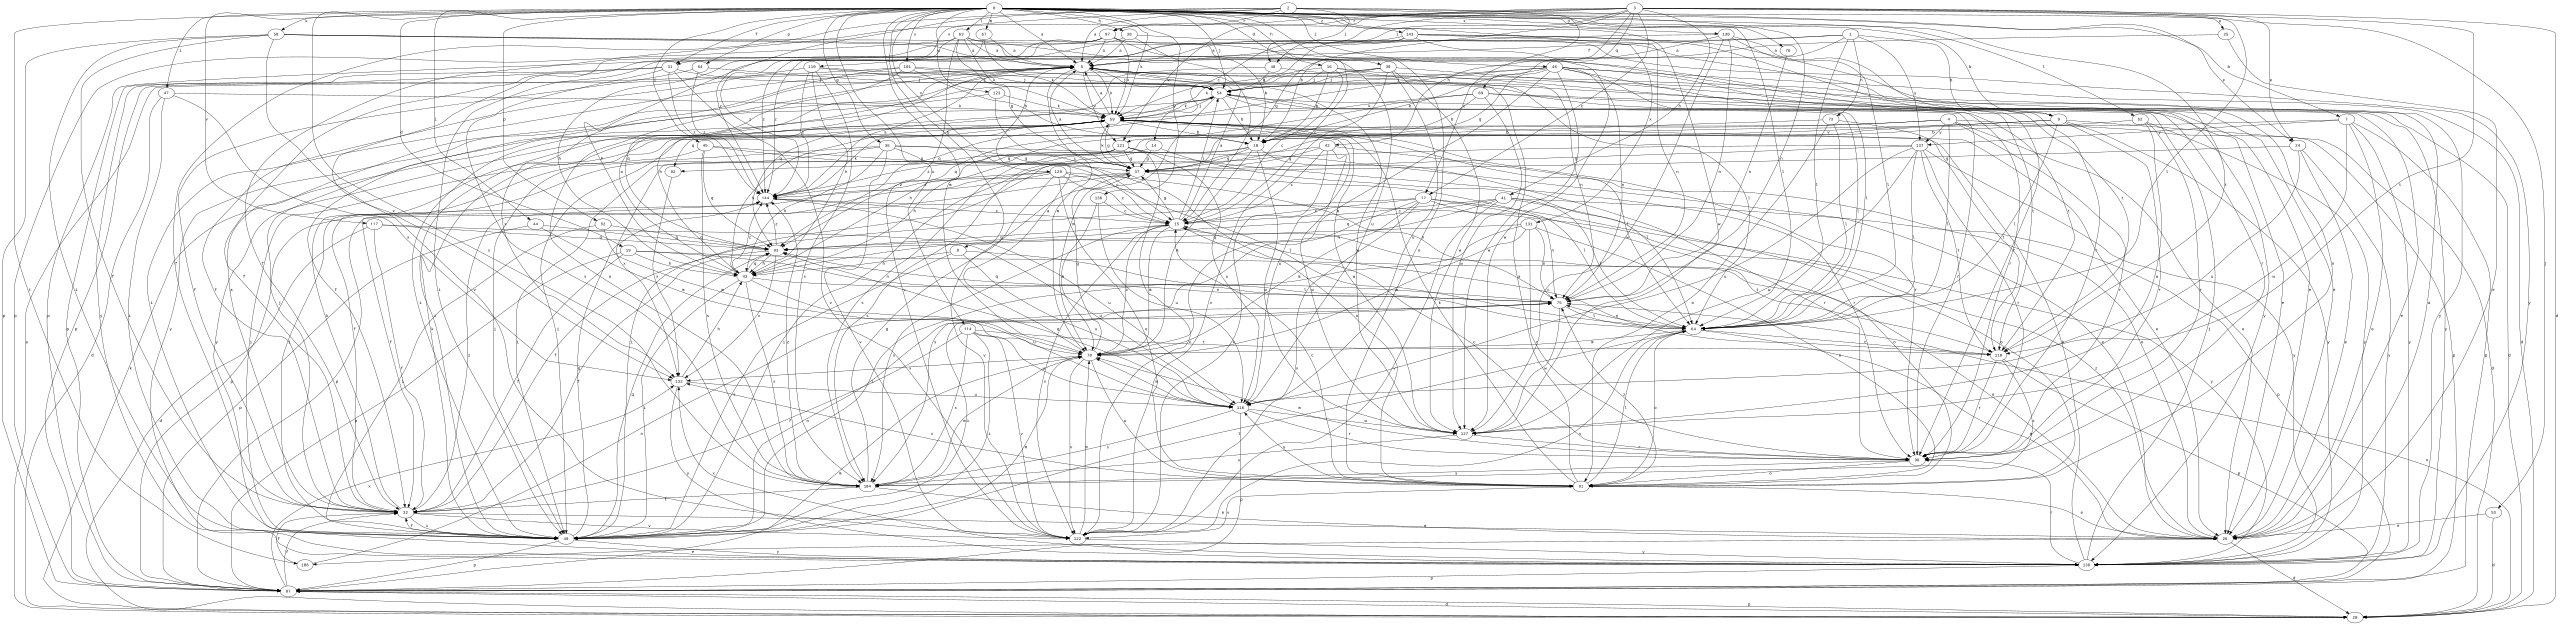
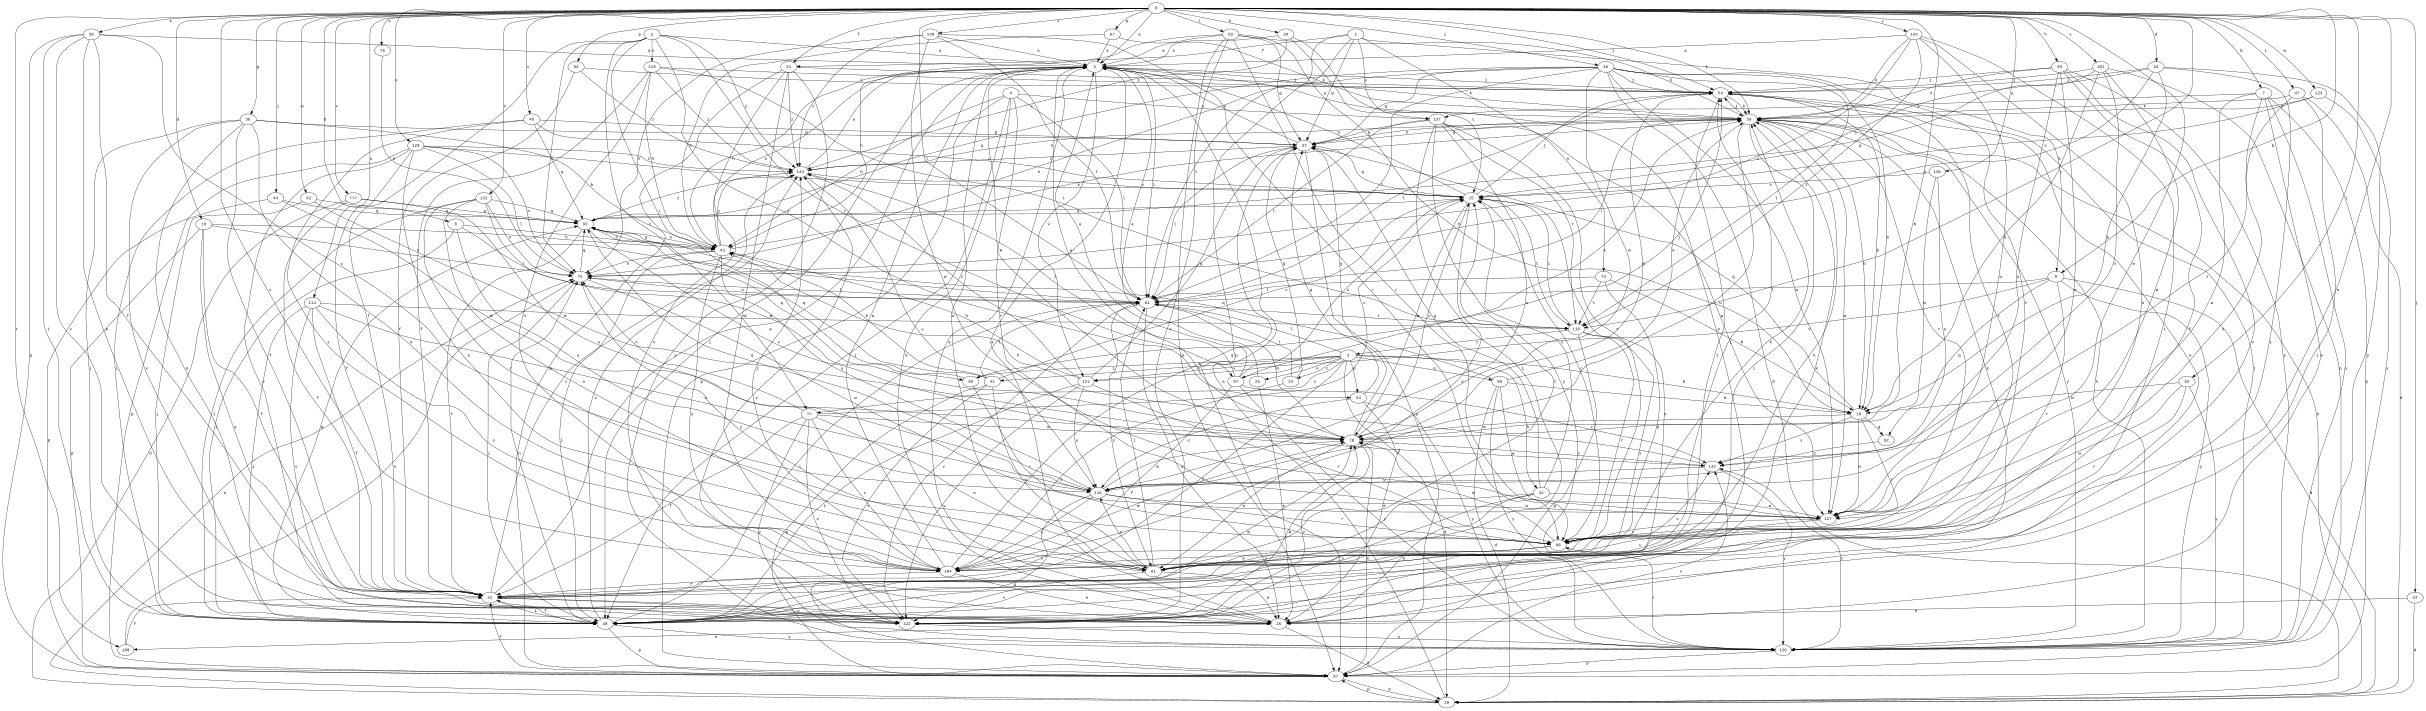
(2377, 22) -> (1464, 341)
(579, 368) -> (596, 398)
